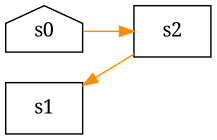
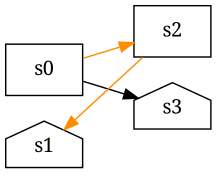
(44, 31) -> (44, 70)
(44, 108) -> (44, 147)
none -> (172, 108)
